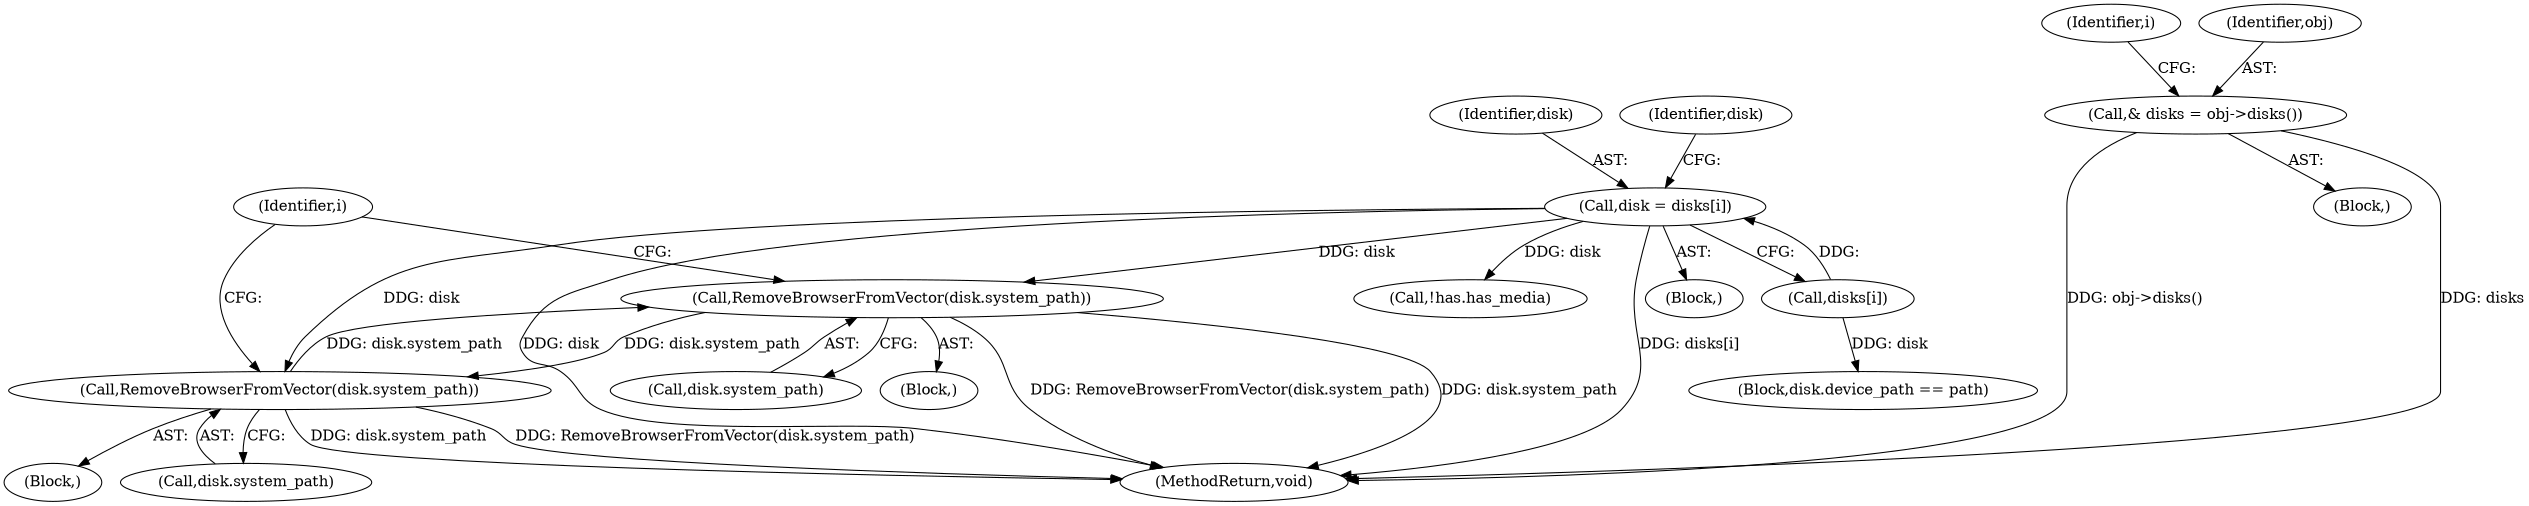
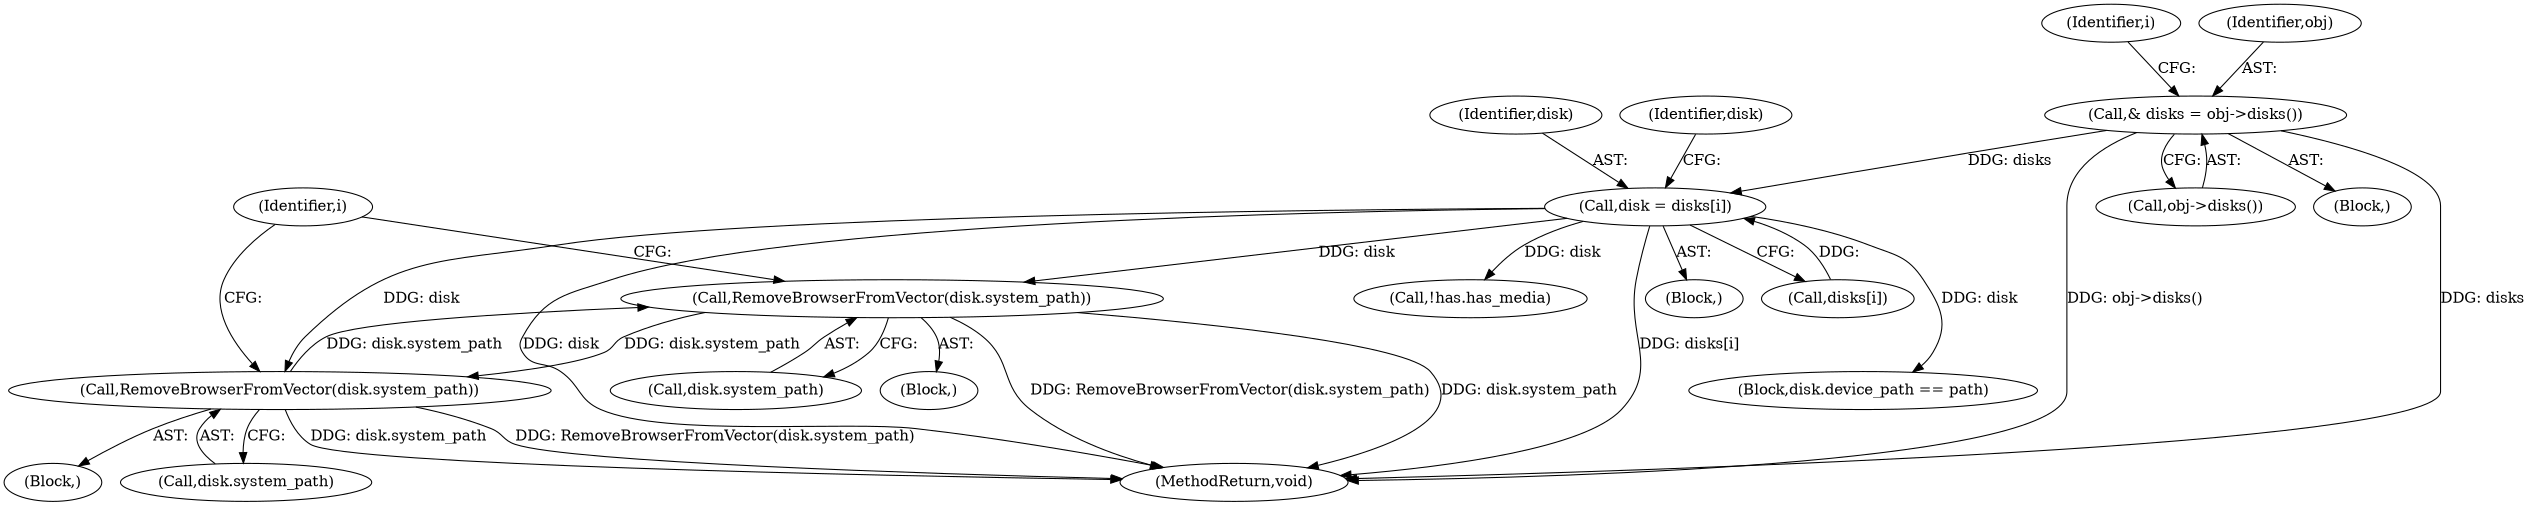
none -> (1924, 160)
none -> (2196, 207)
(1849, 340) -> (1888, 252)
